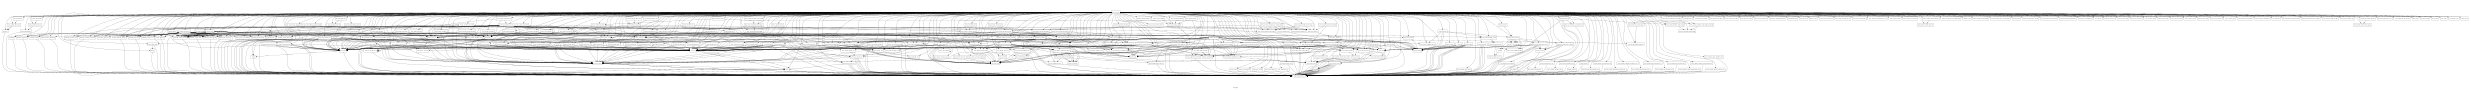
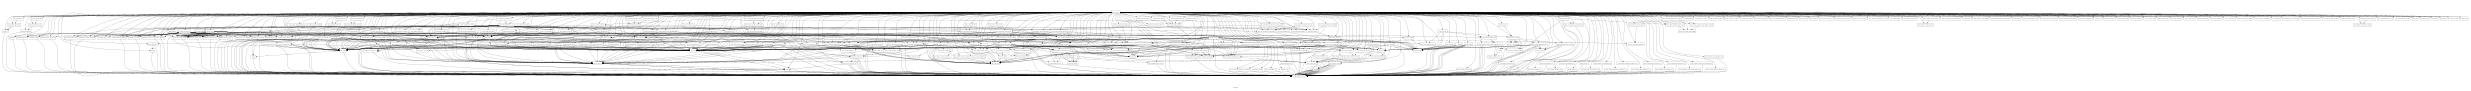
none -> (358, 19)
